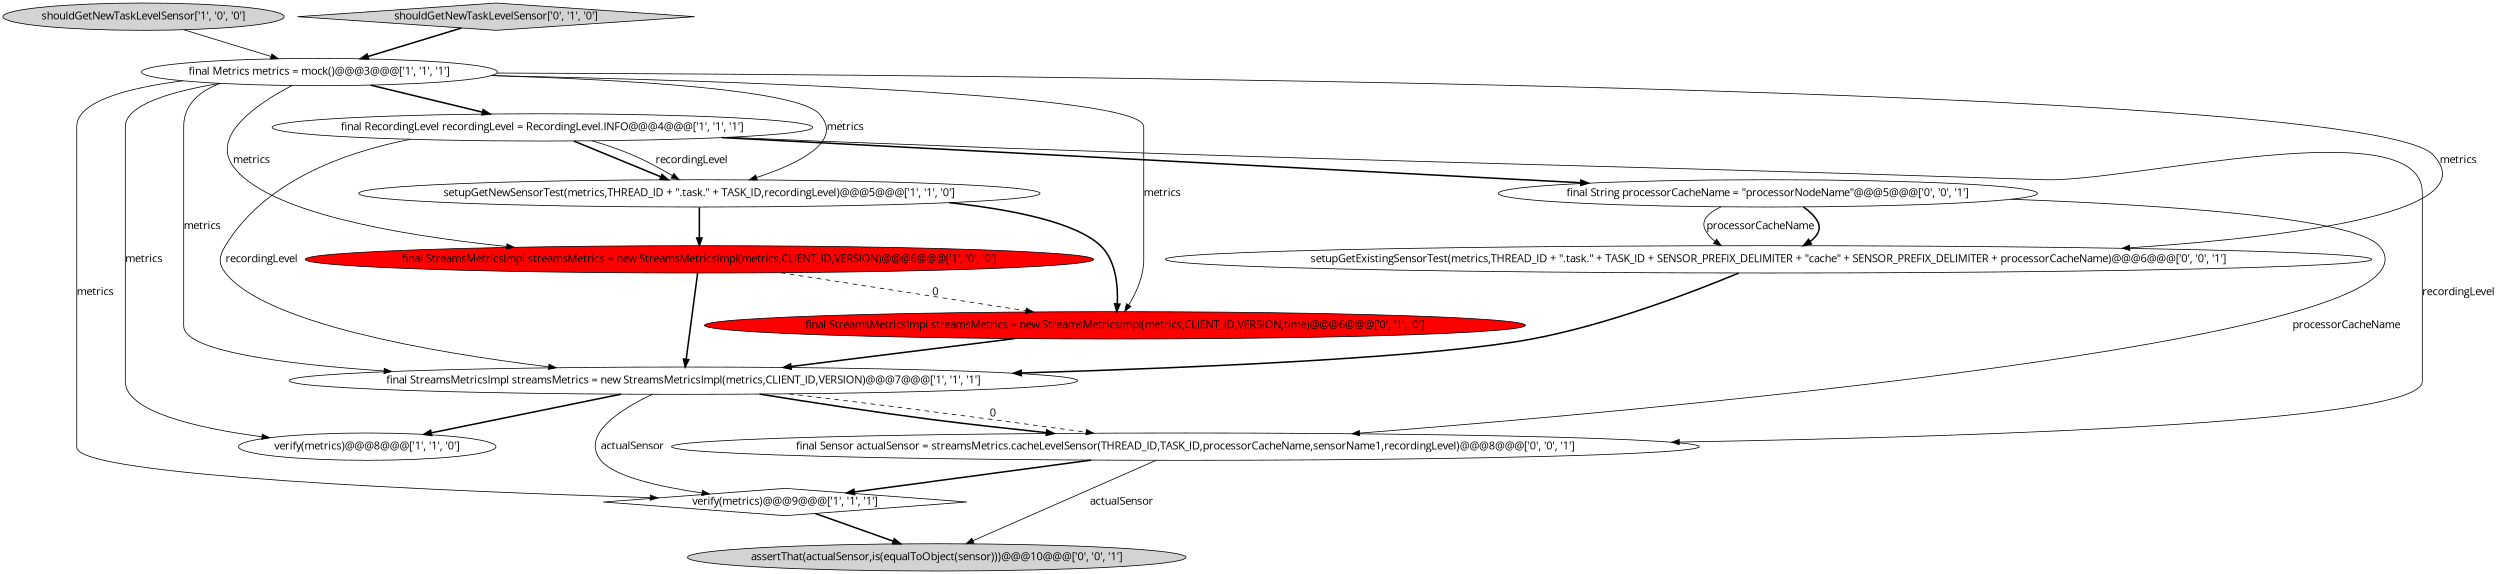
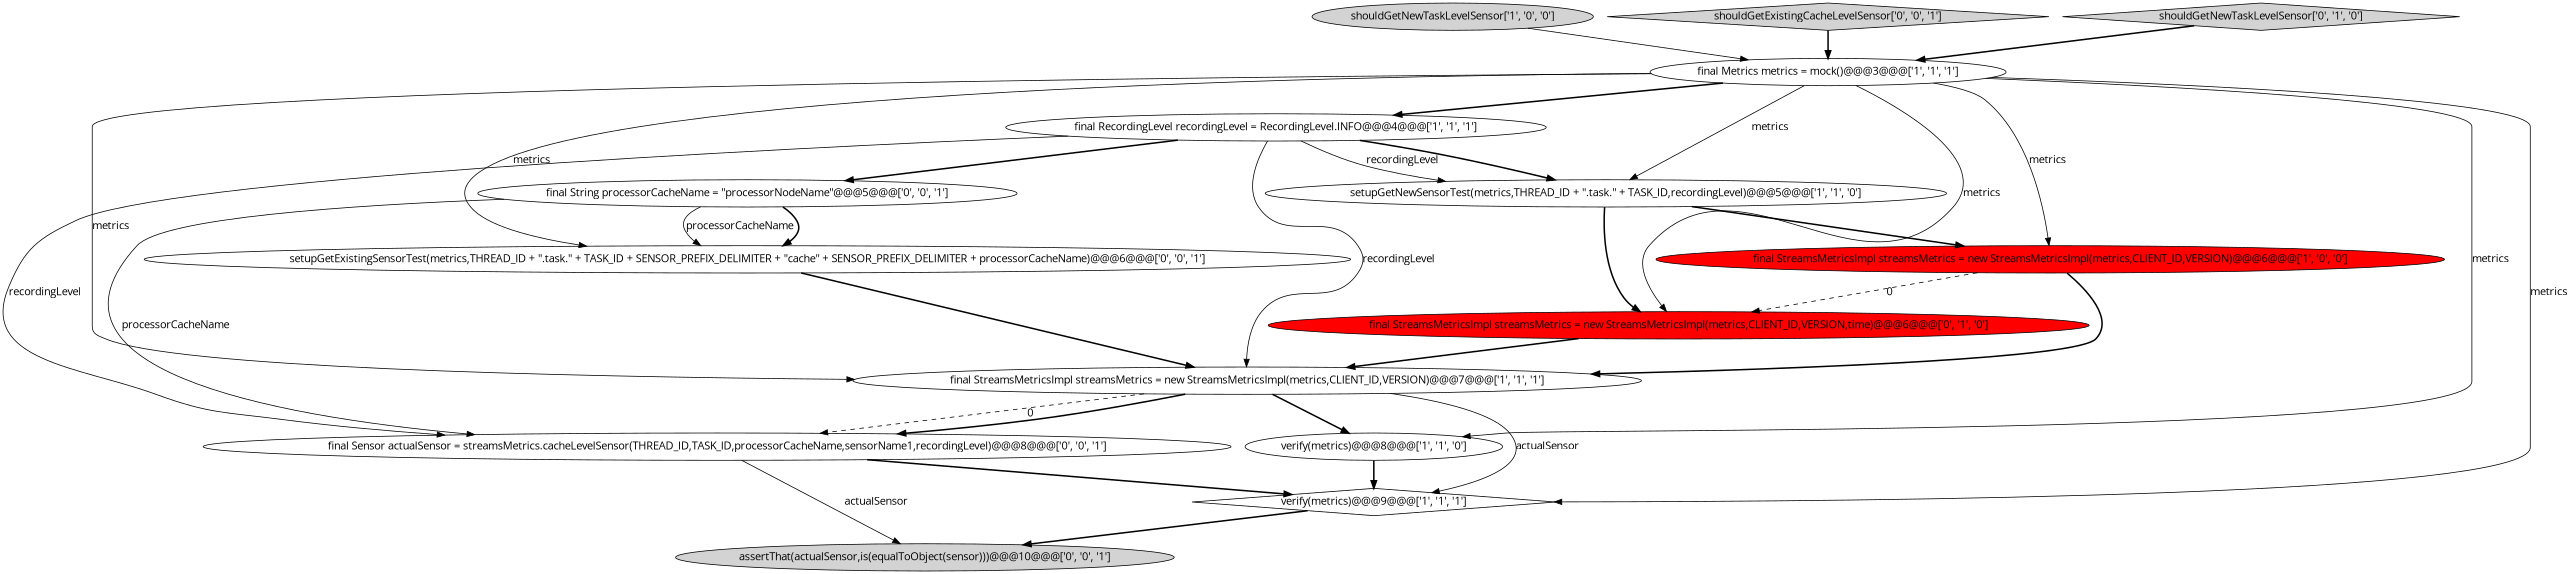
none -> (1828, 17)
none -> (1374, 471)
